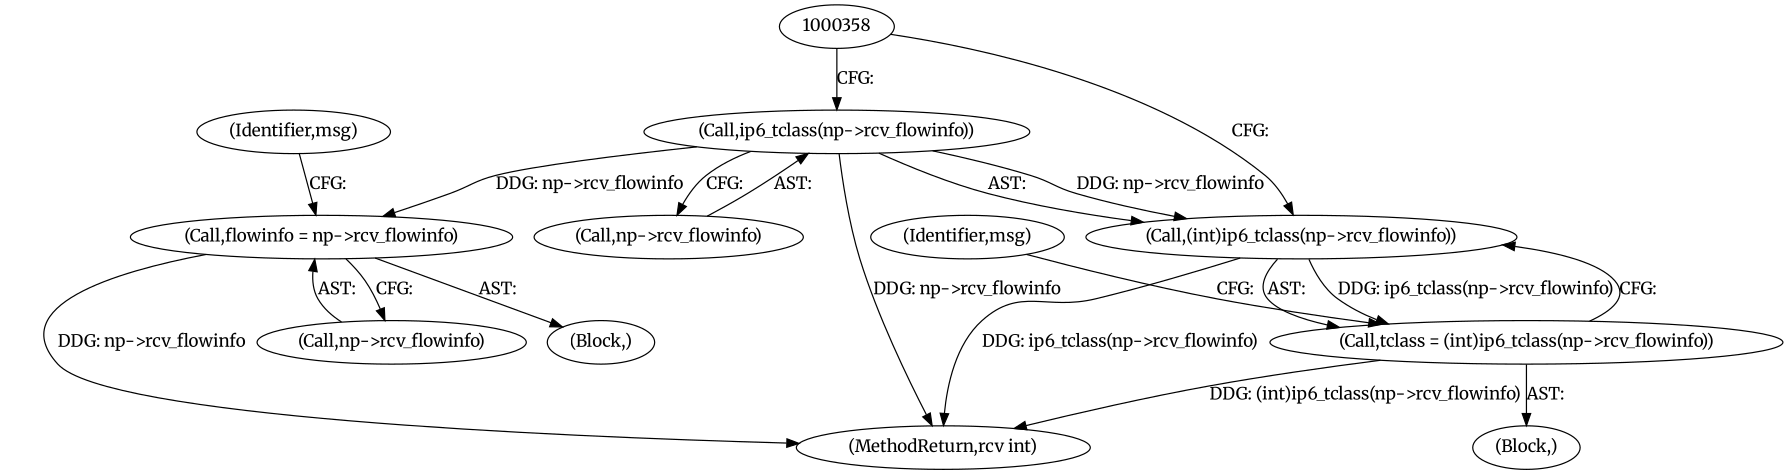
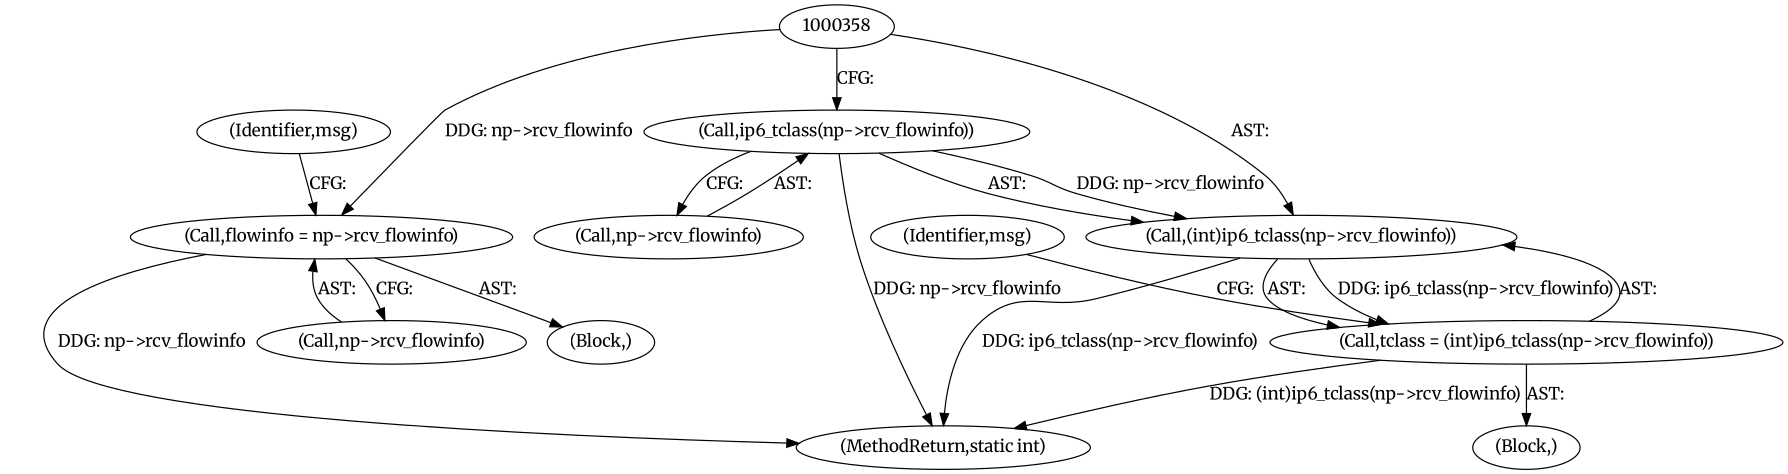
(1252, 132) -> (1252, 132)
(542, 166) -> (543, 70)
(1640, 290) -> (1640, 290)
(943, 448) -> (943, 448)
